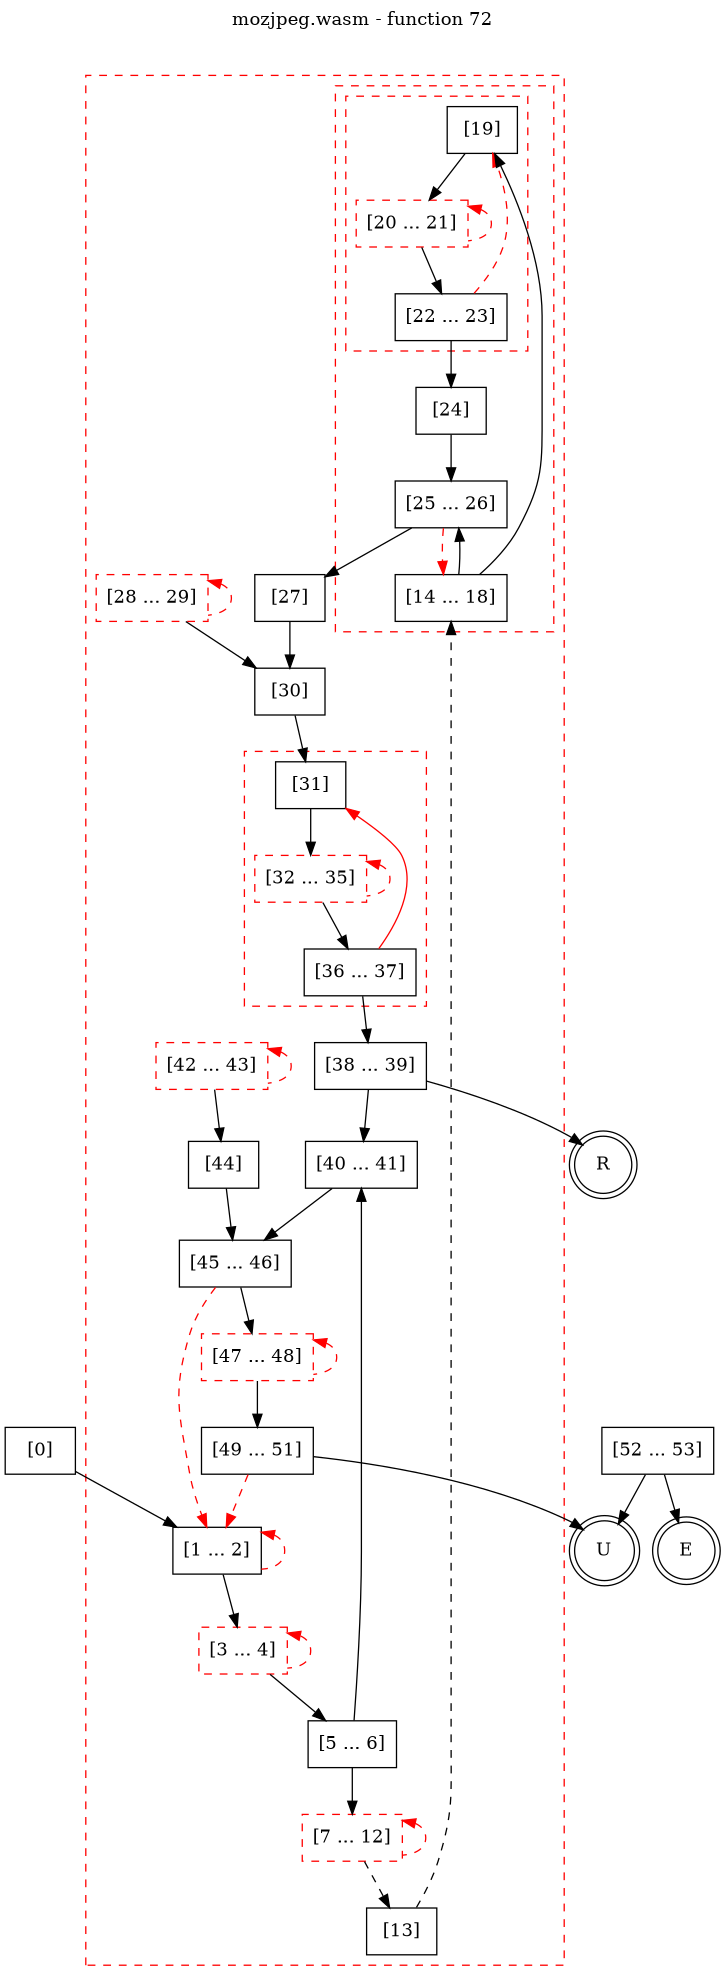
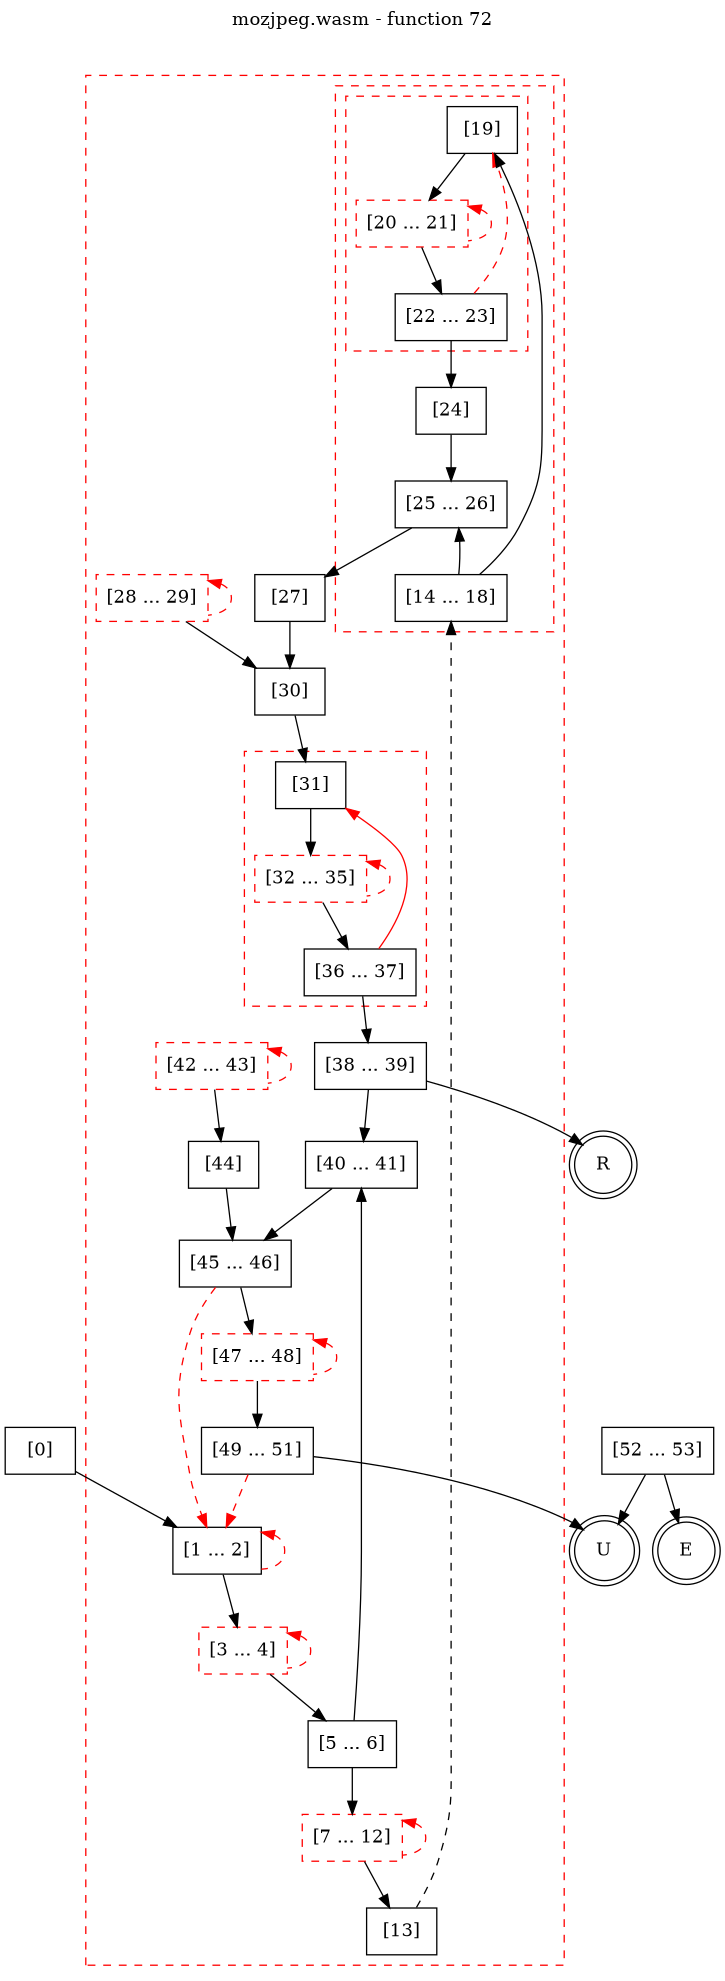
(442, 545) -> none
(374, 1879) -> (374, 1879)
